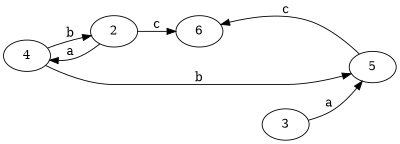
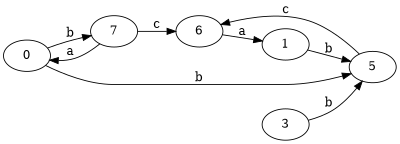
(114, 31) -> (114, 31)
none -> (286, 44)
(27, 56) -> (27, 56)
(329, 103) -> (329, 103)
